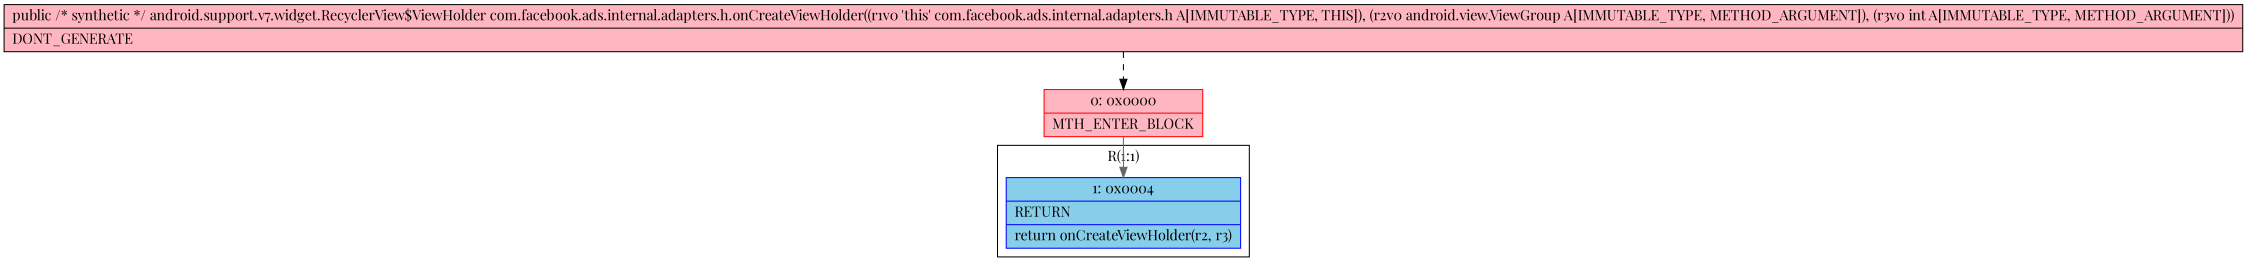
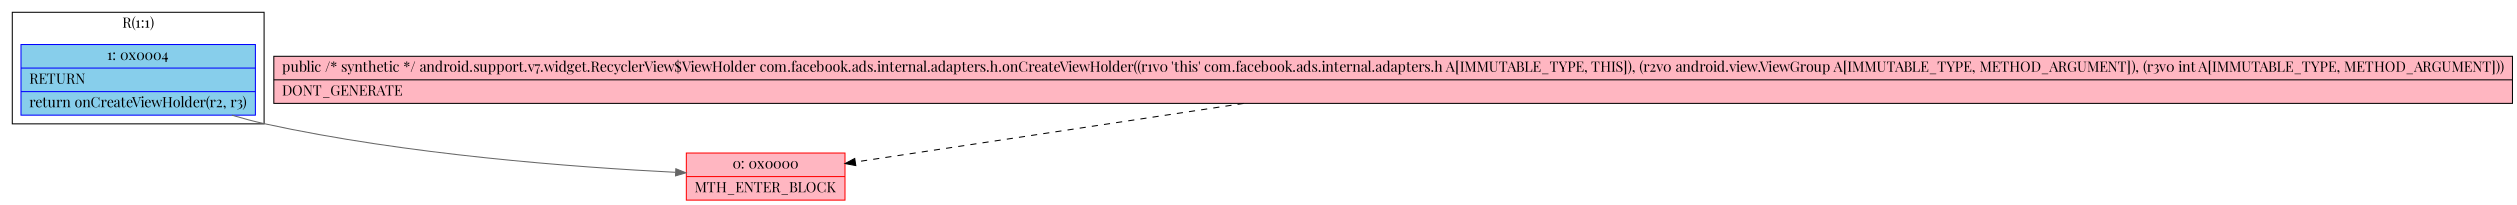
(1123, 152) -> (452, 154)
